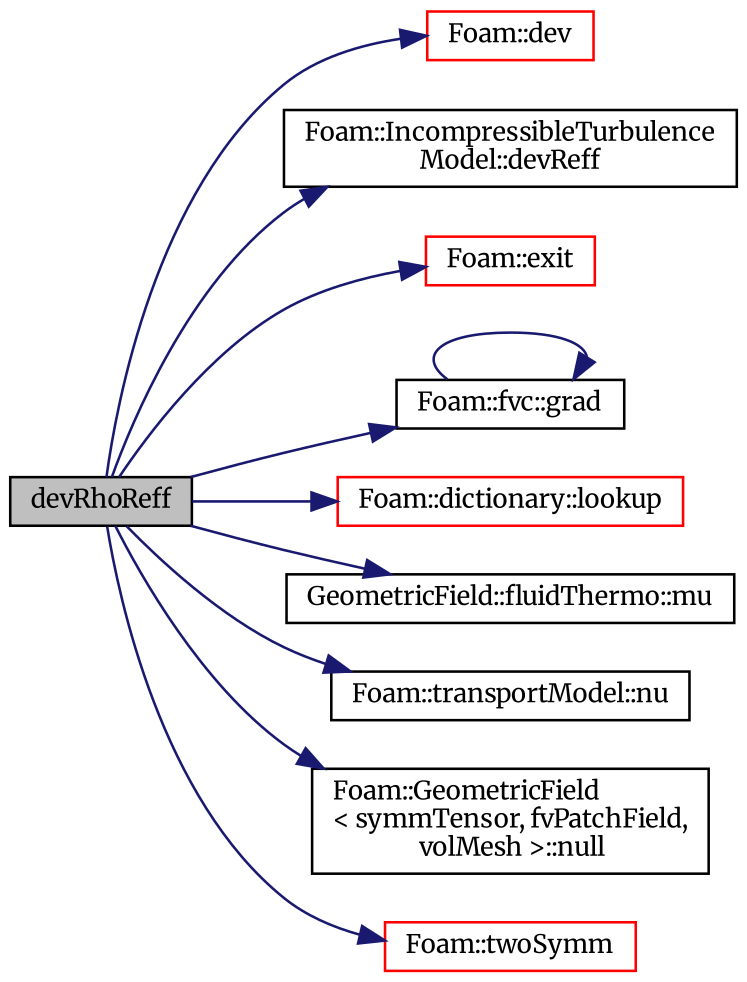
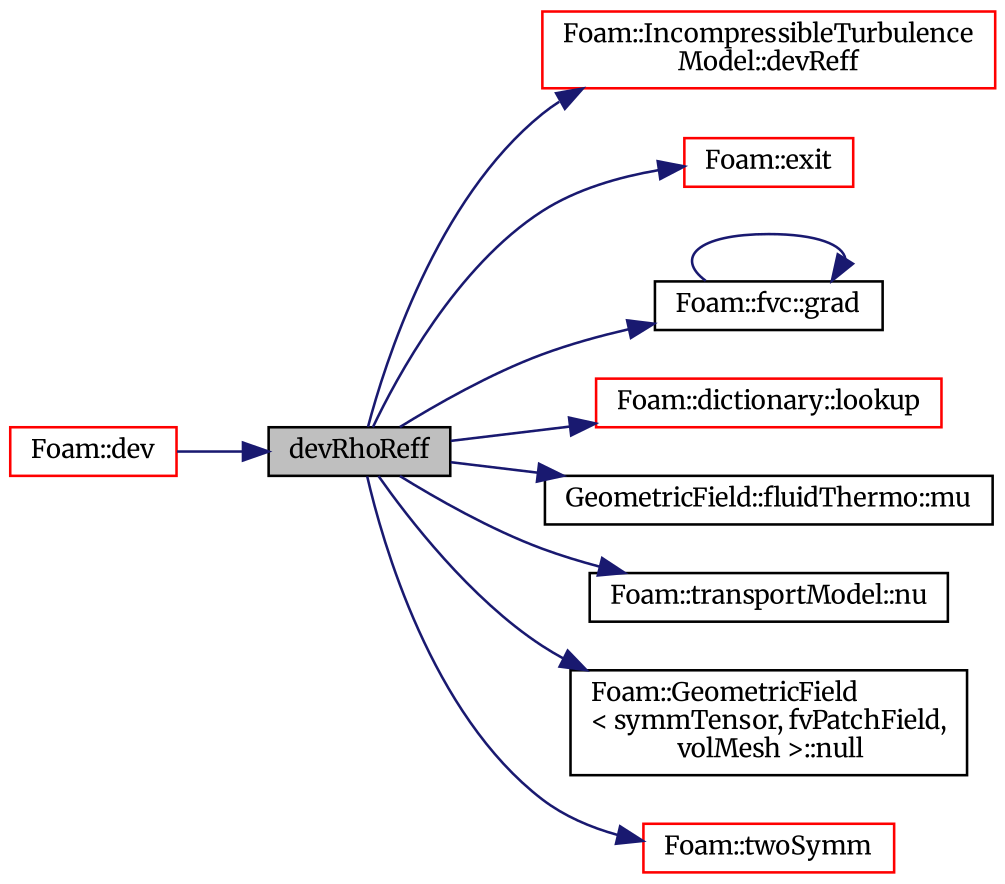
(510, 148) -> (769, 50)
(189, 208) -> (210, 452)
